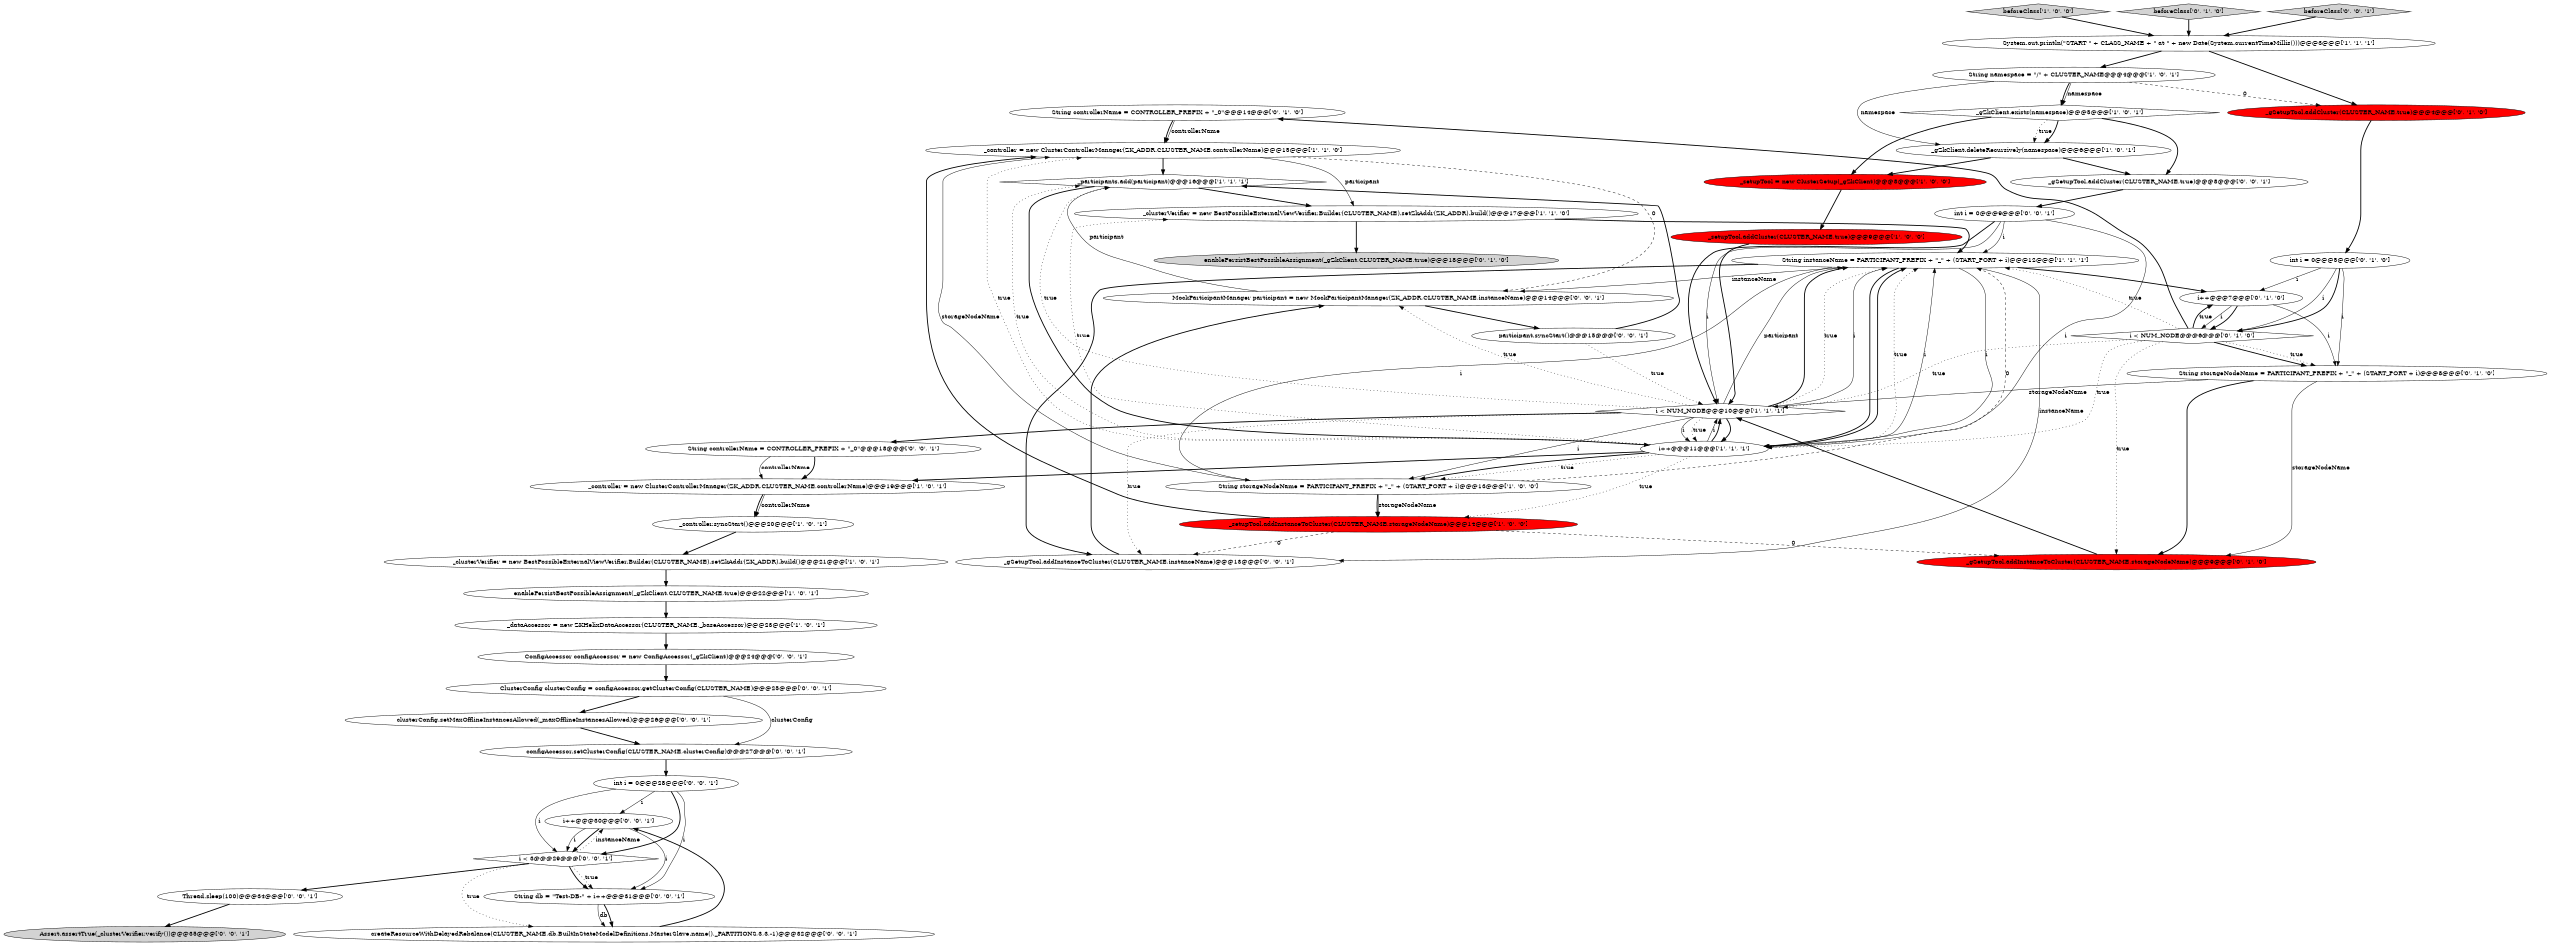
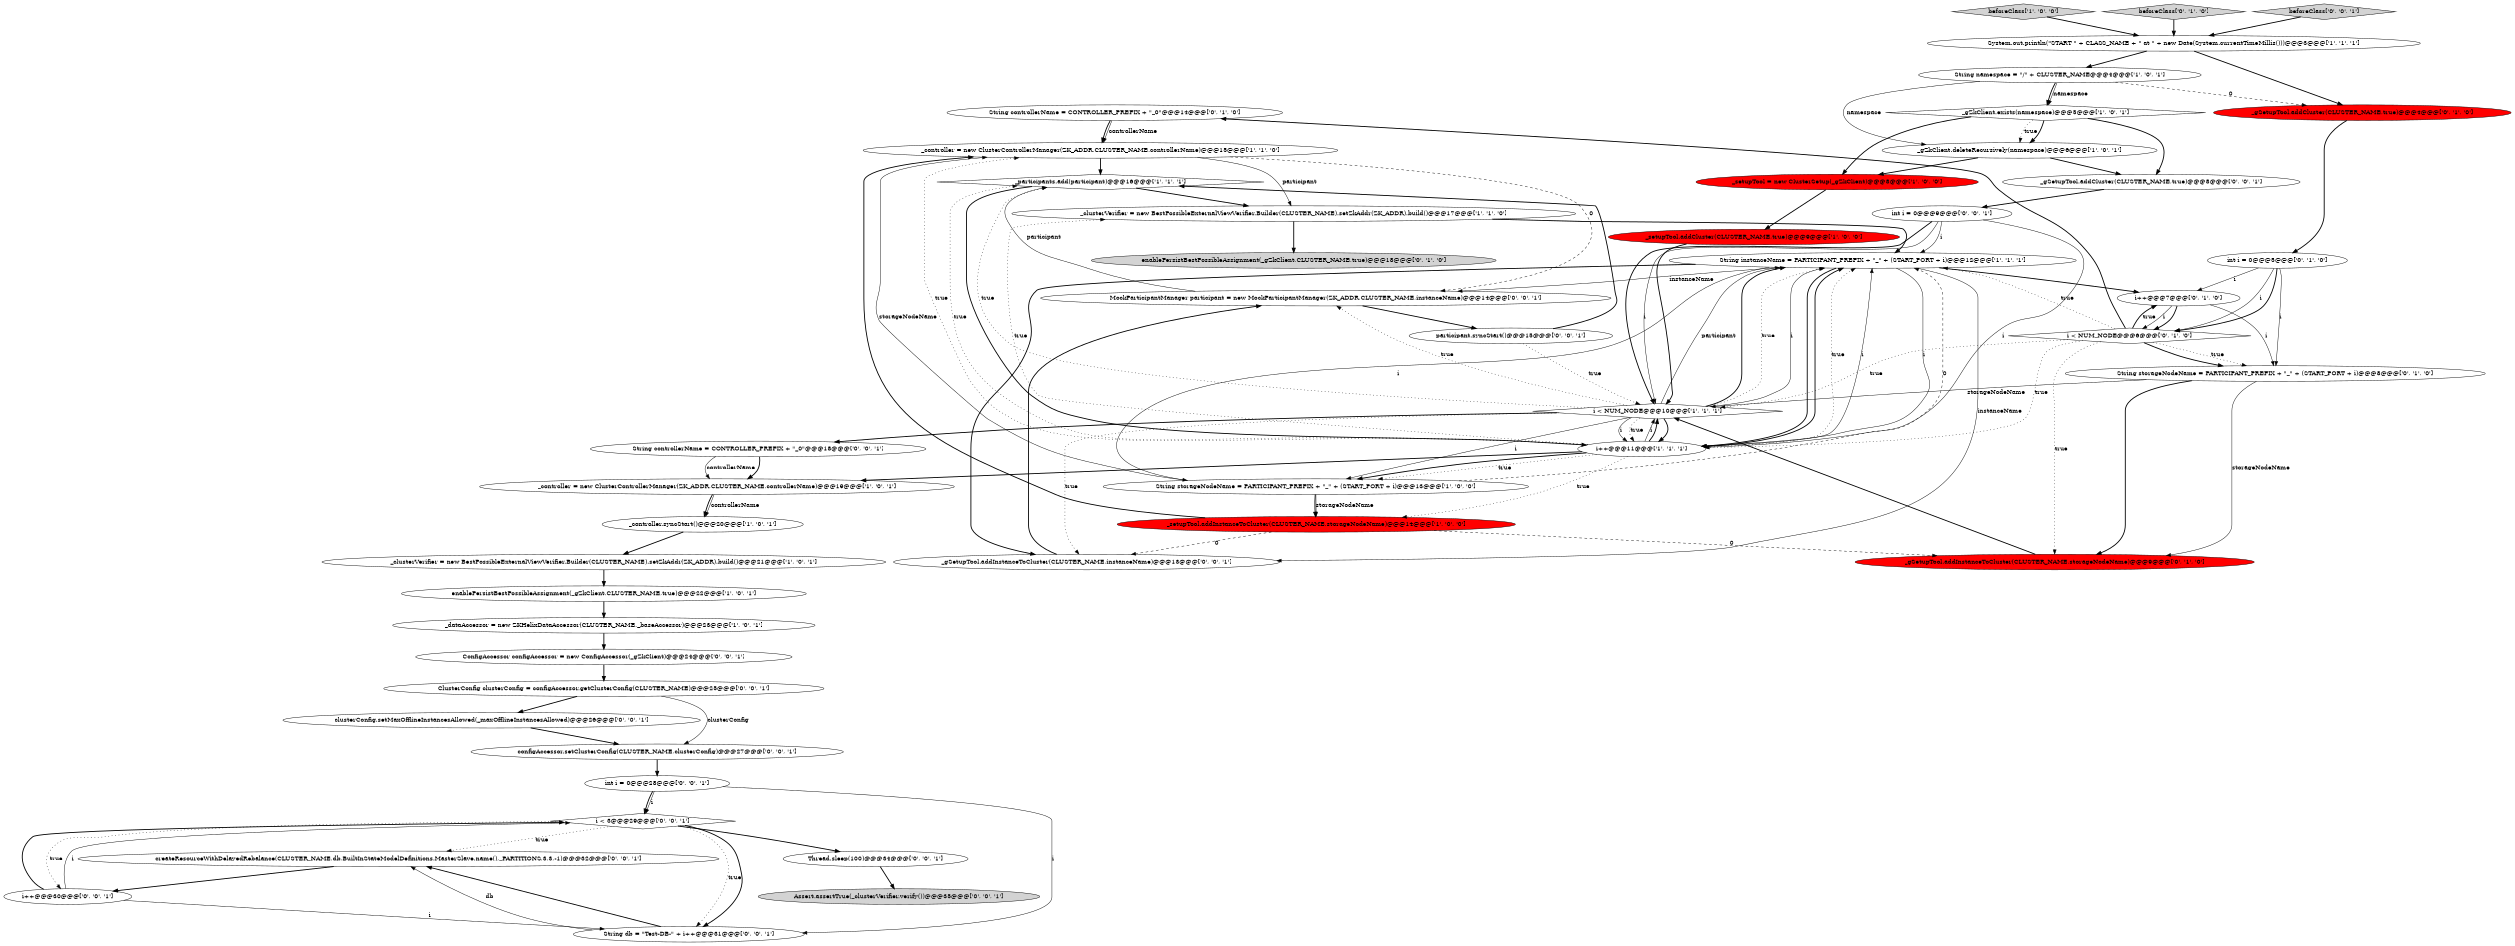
(639, 801) -> none
(618, 840) -> (56, 859)
